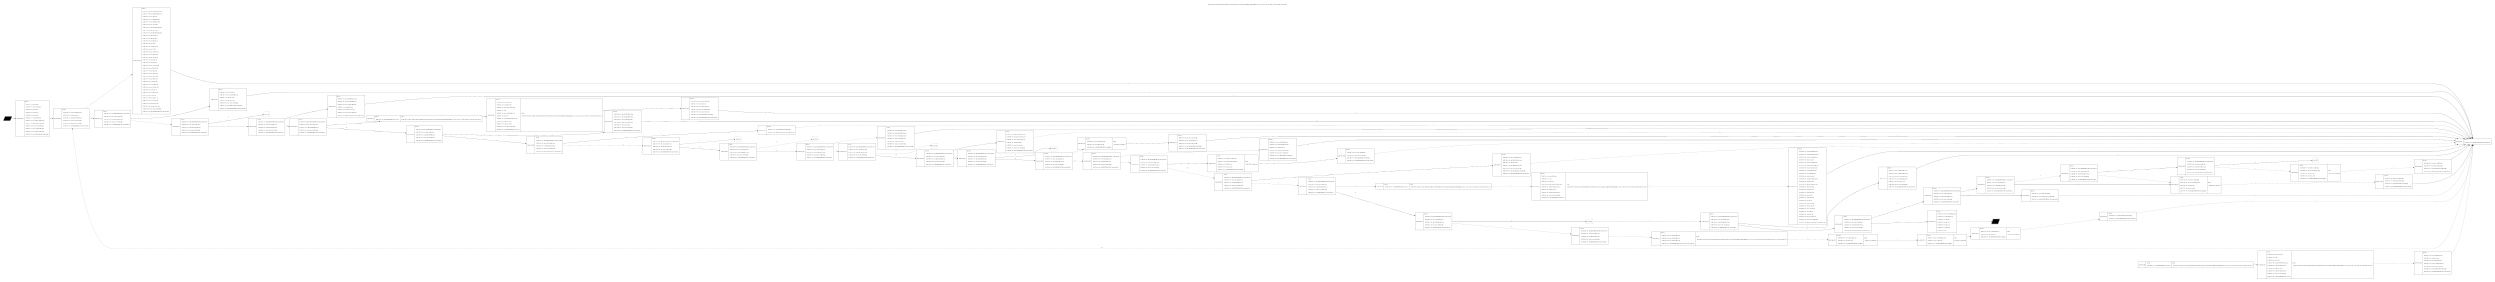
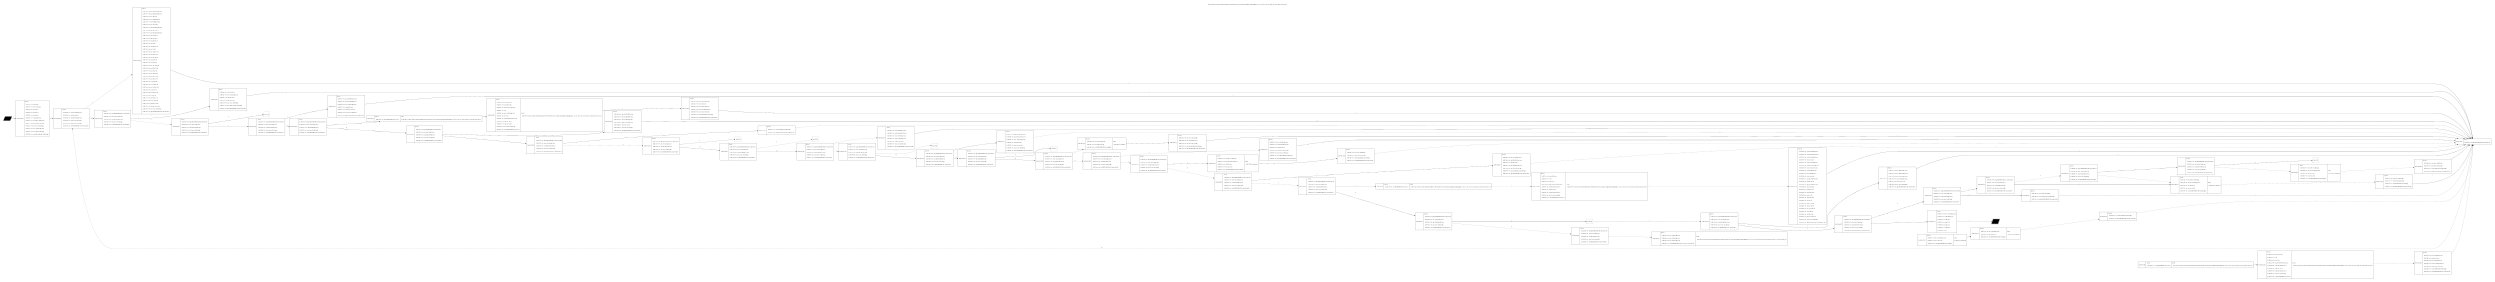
(1853, 240) -> none
